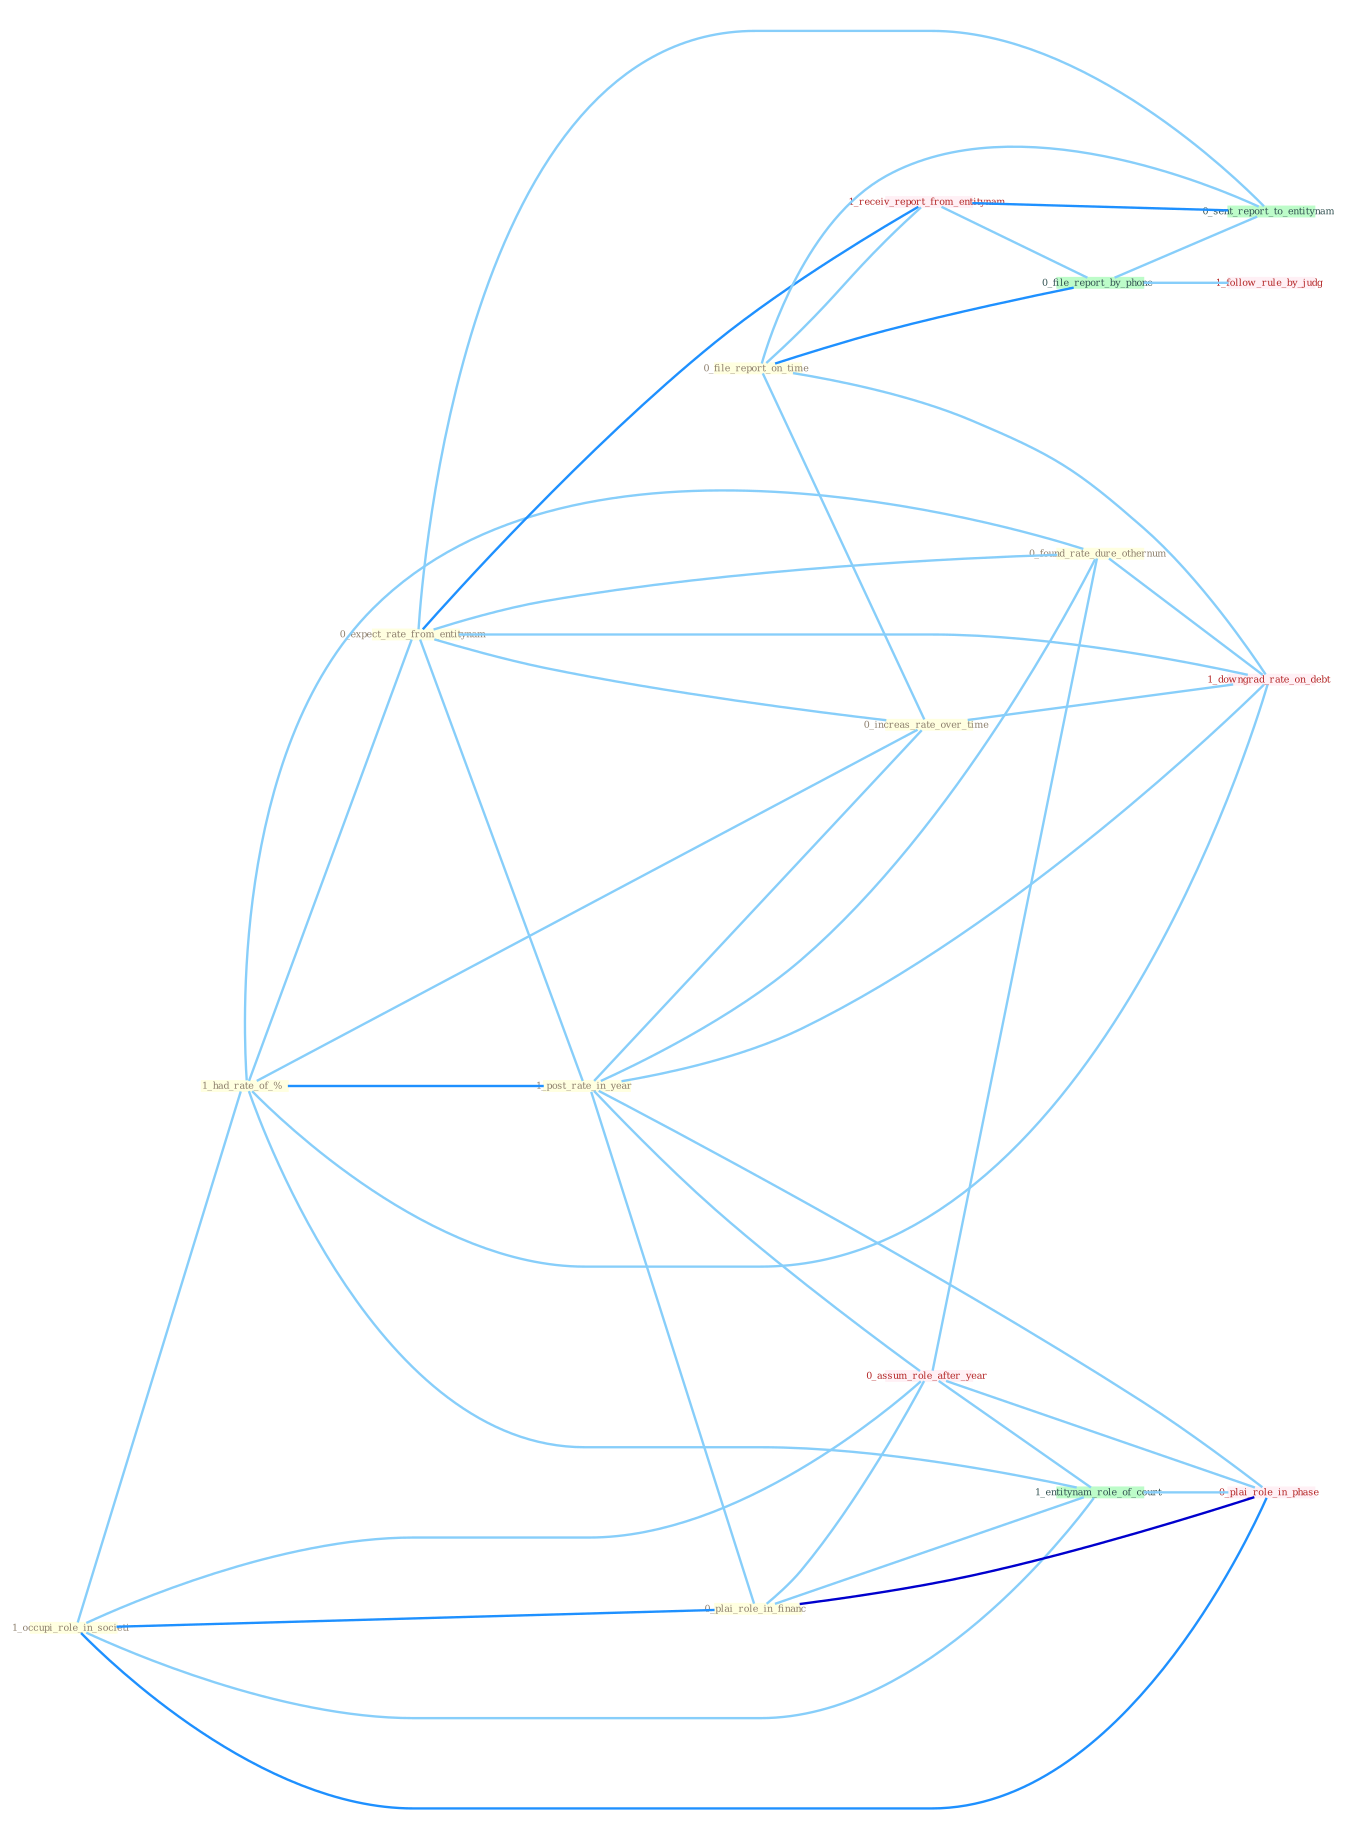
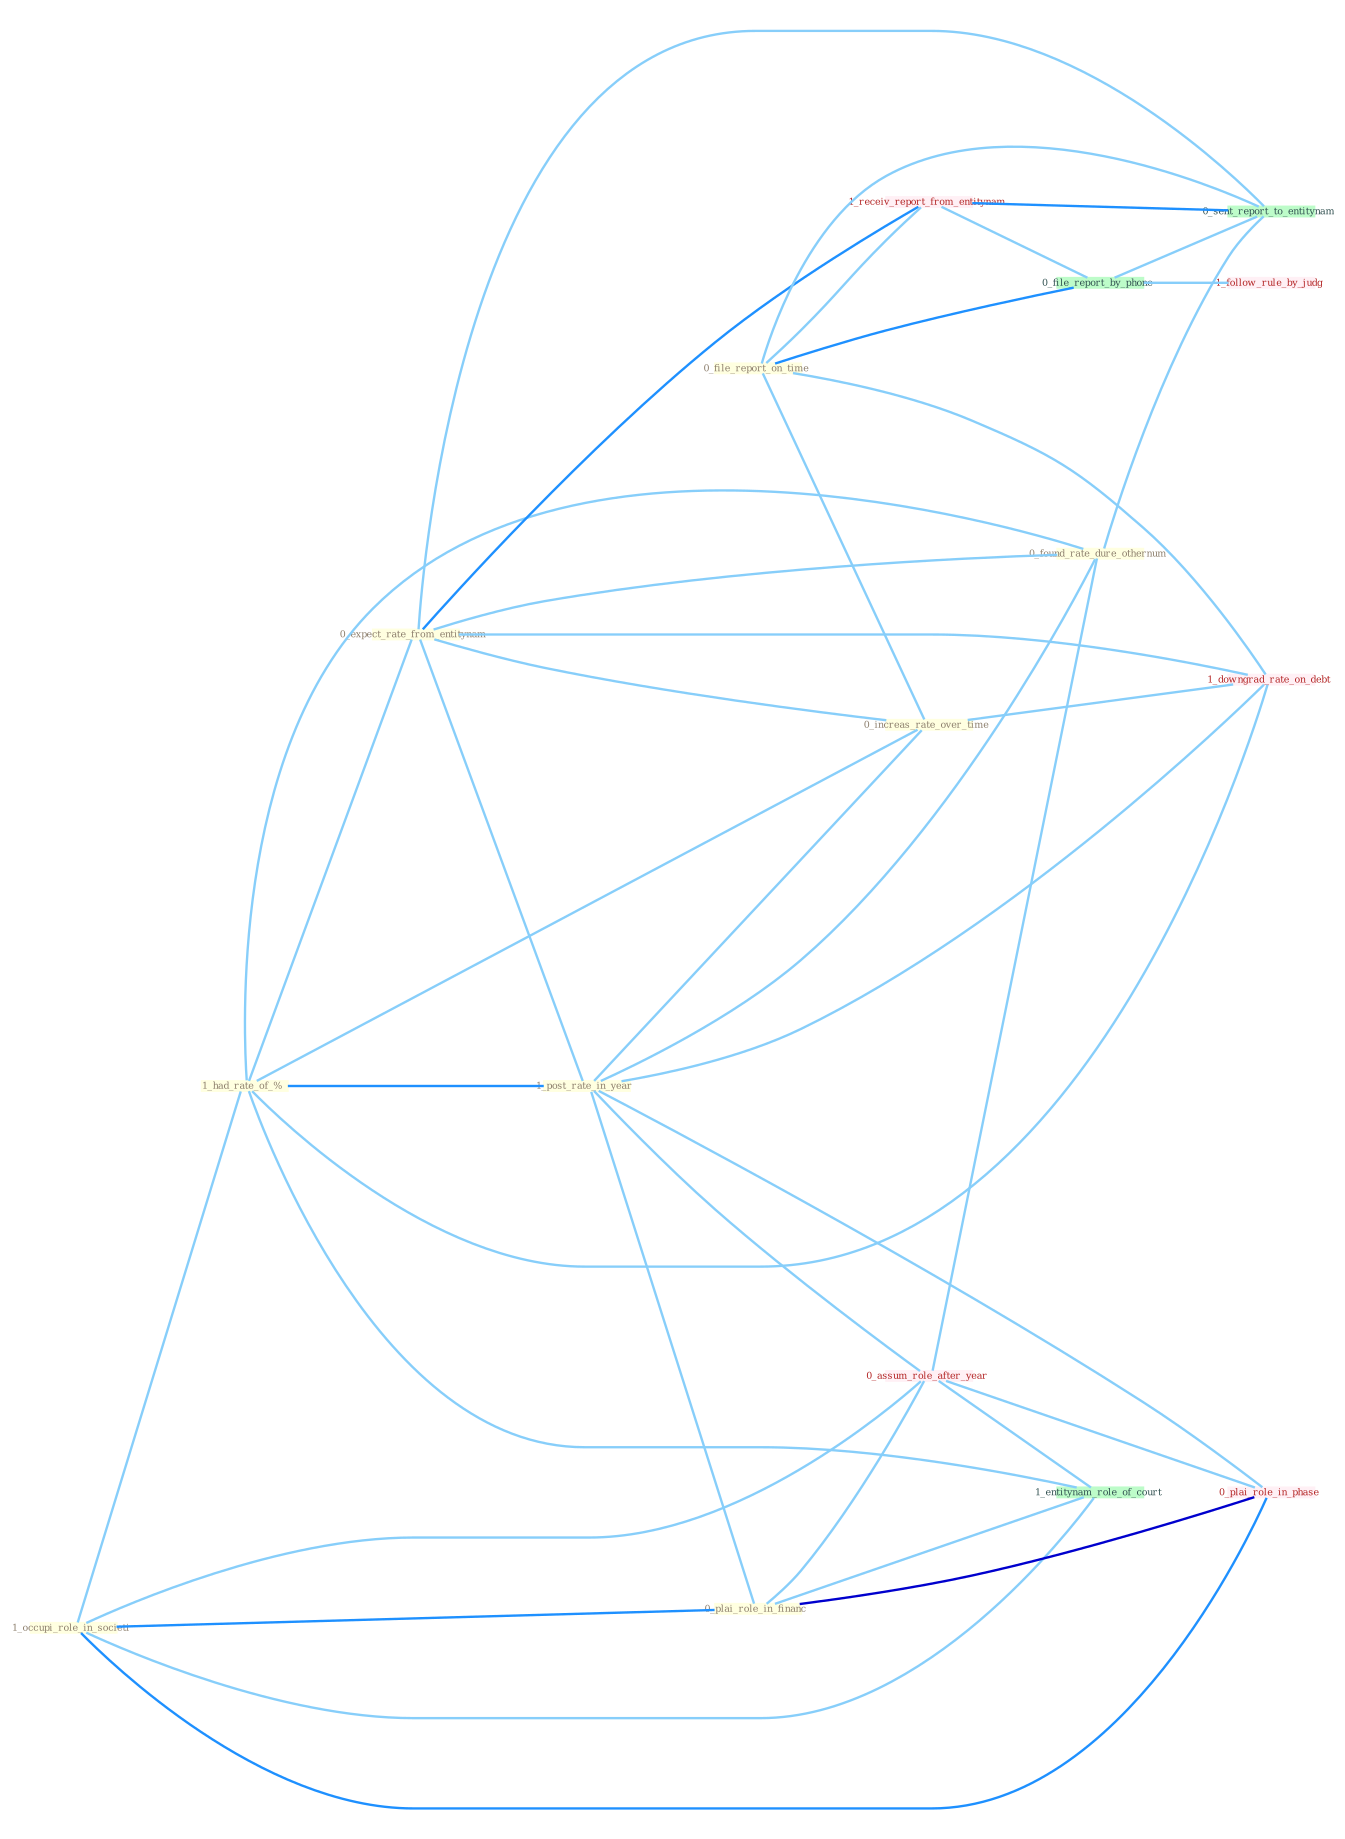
(1186, 617) -> (1168, 374)
(1186, 1492) -> none
